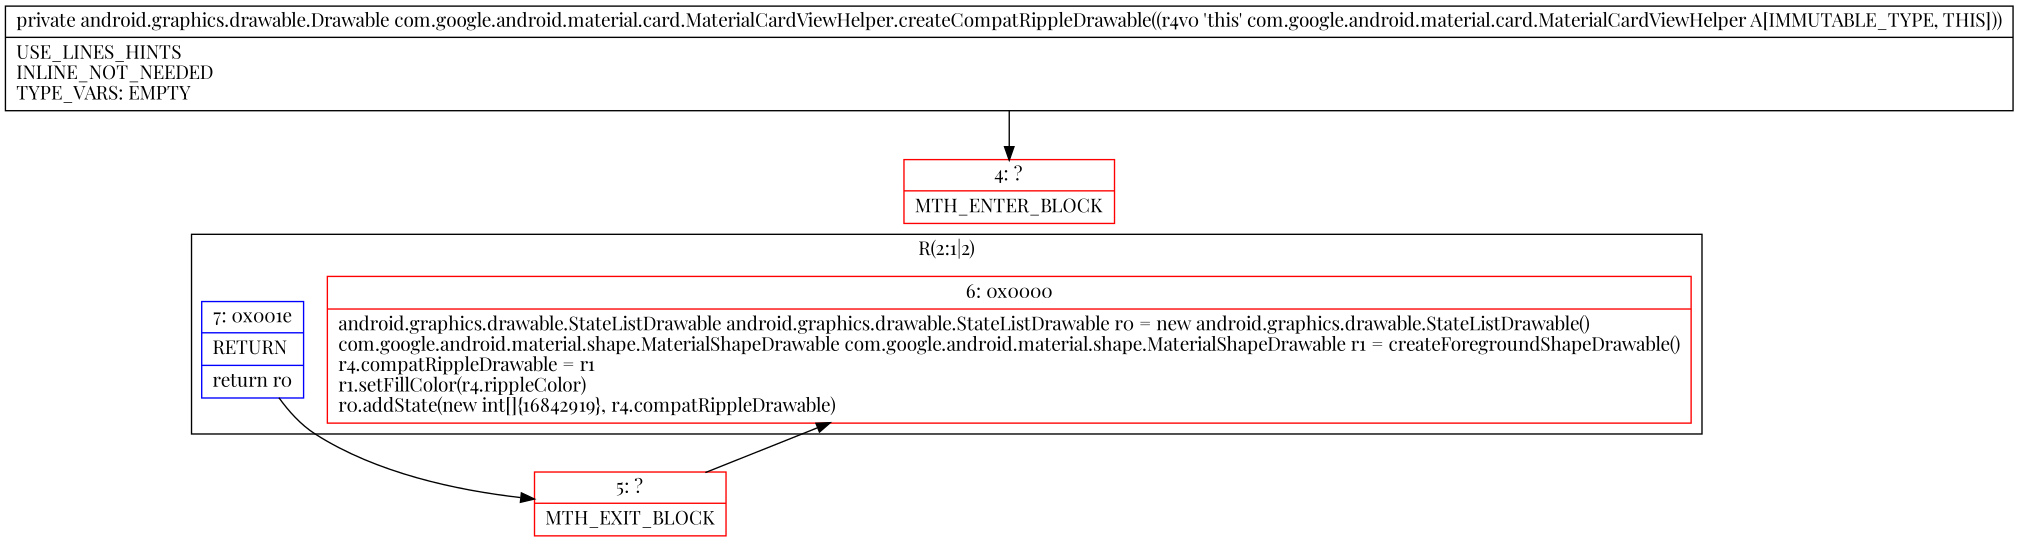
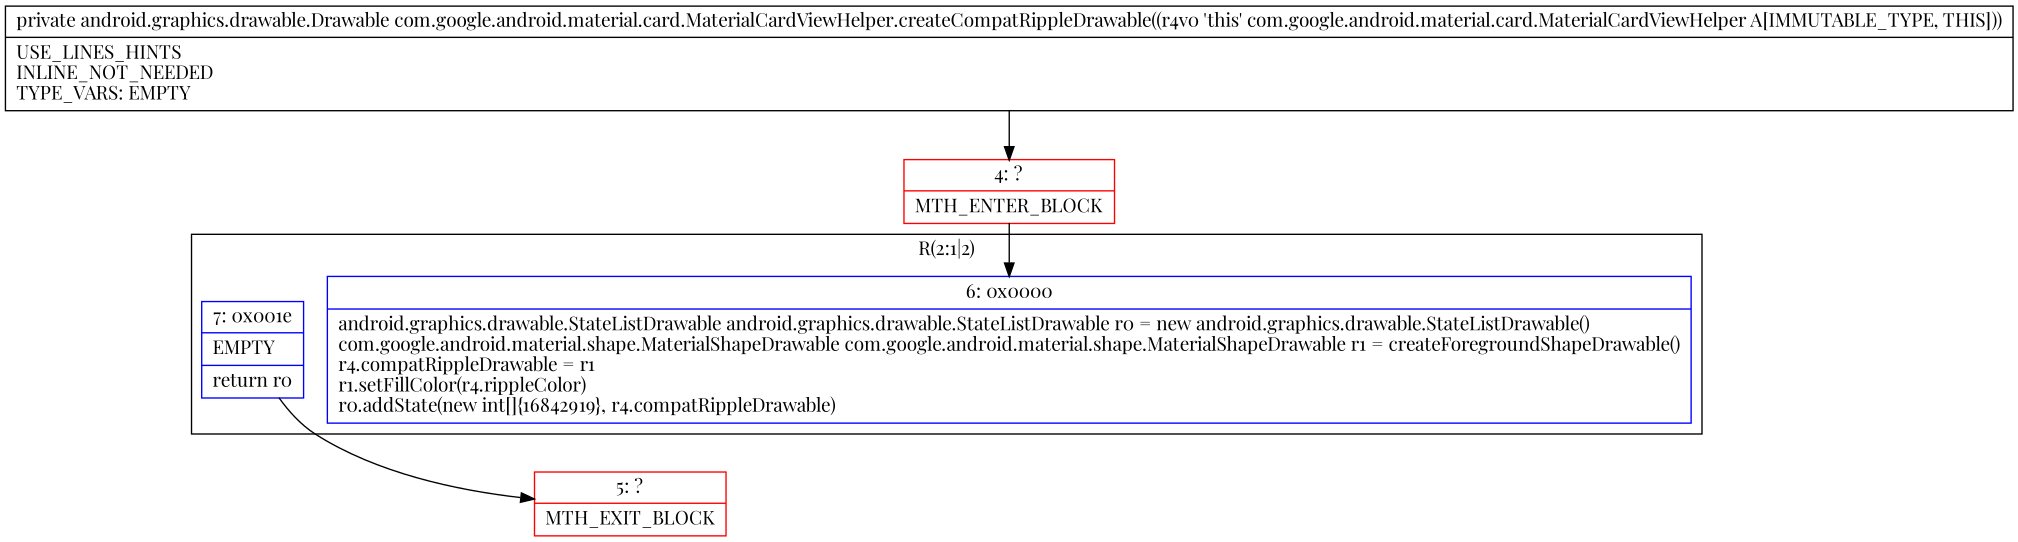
(250, 348) -> (244, 348)
(1009, 350) -> (1009, 350)
(761, 450) -> (1009, 243)
